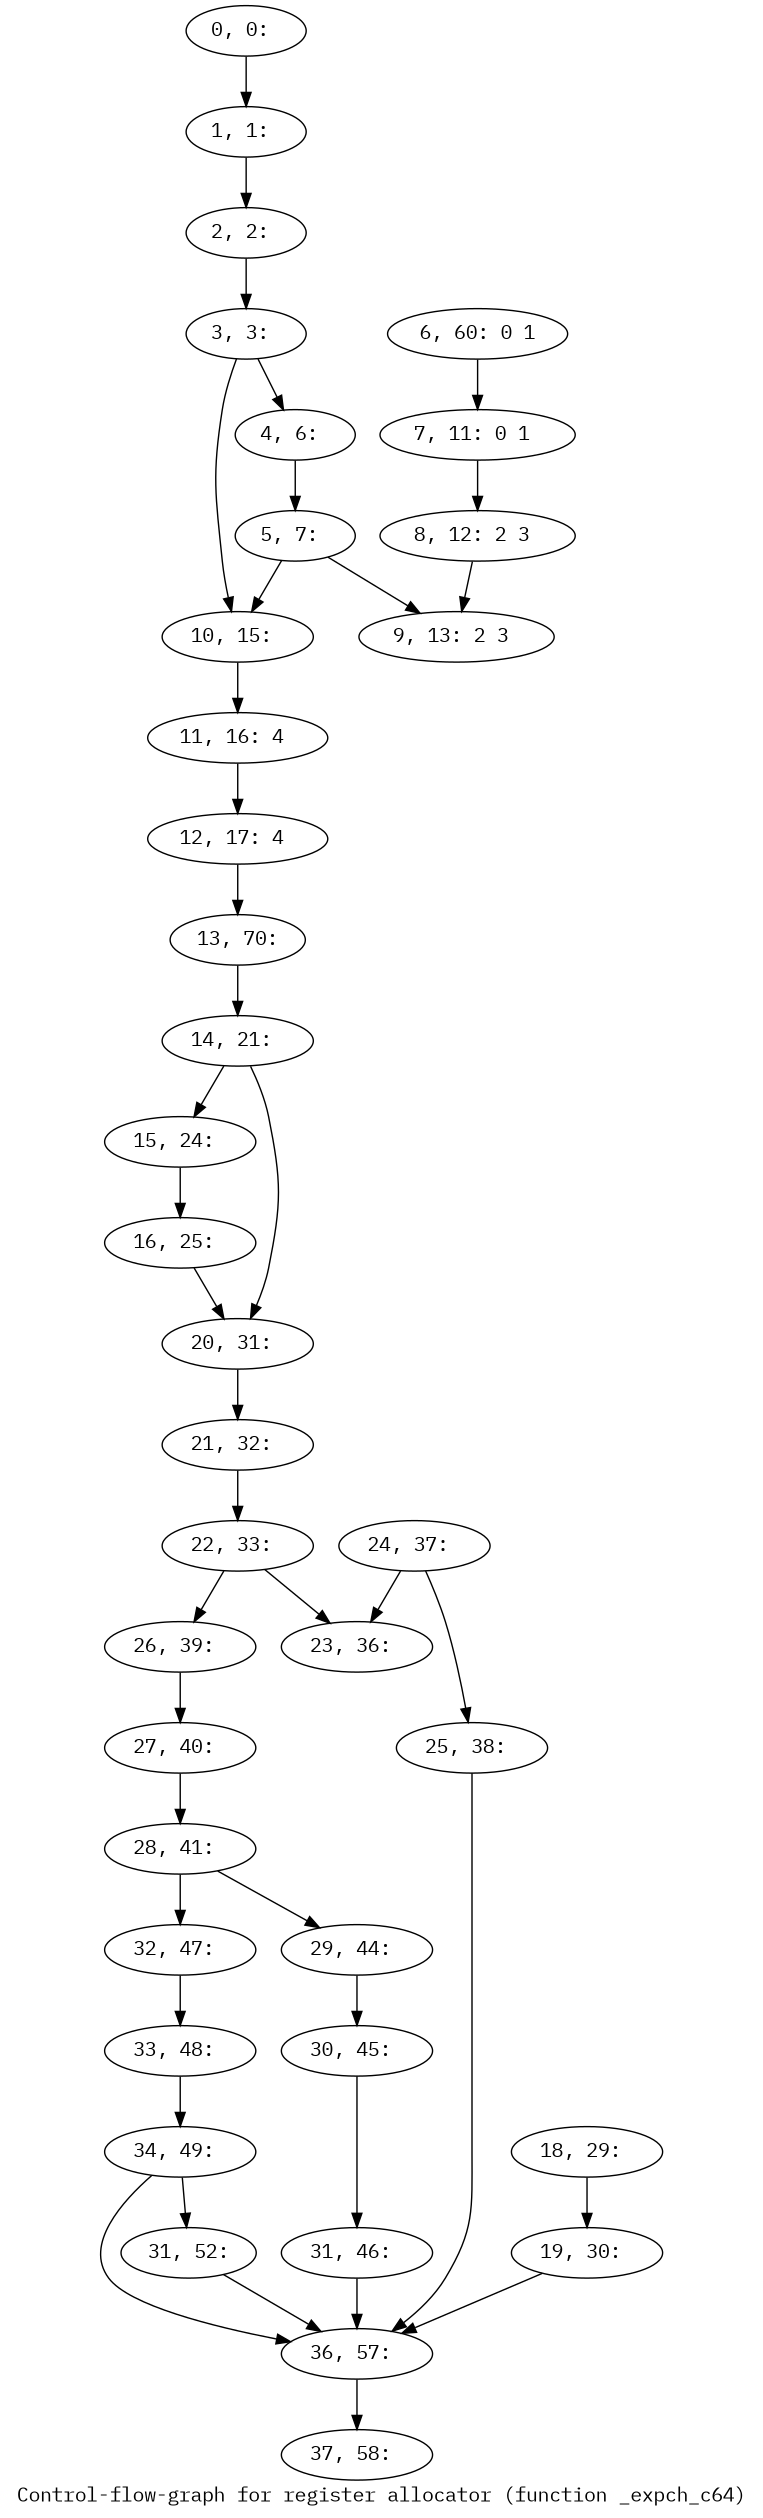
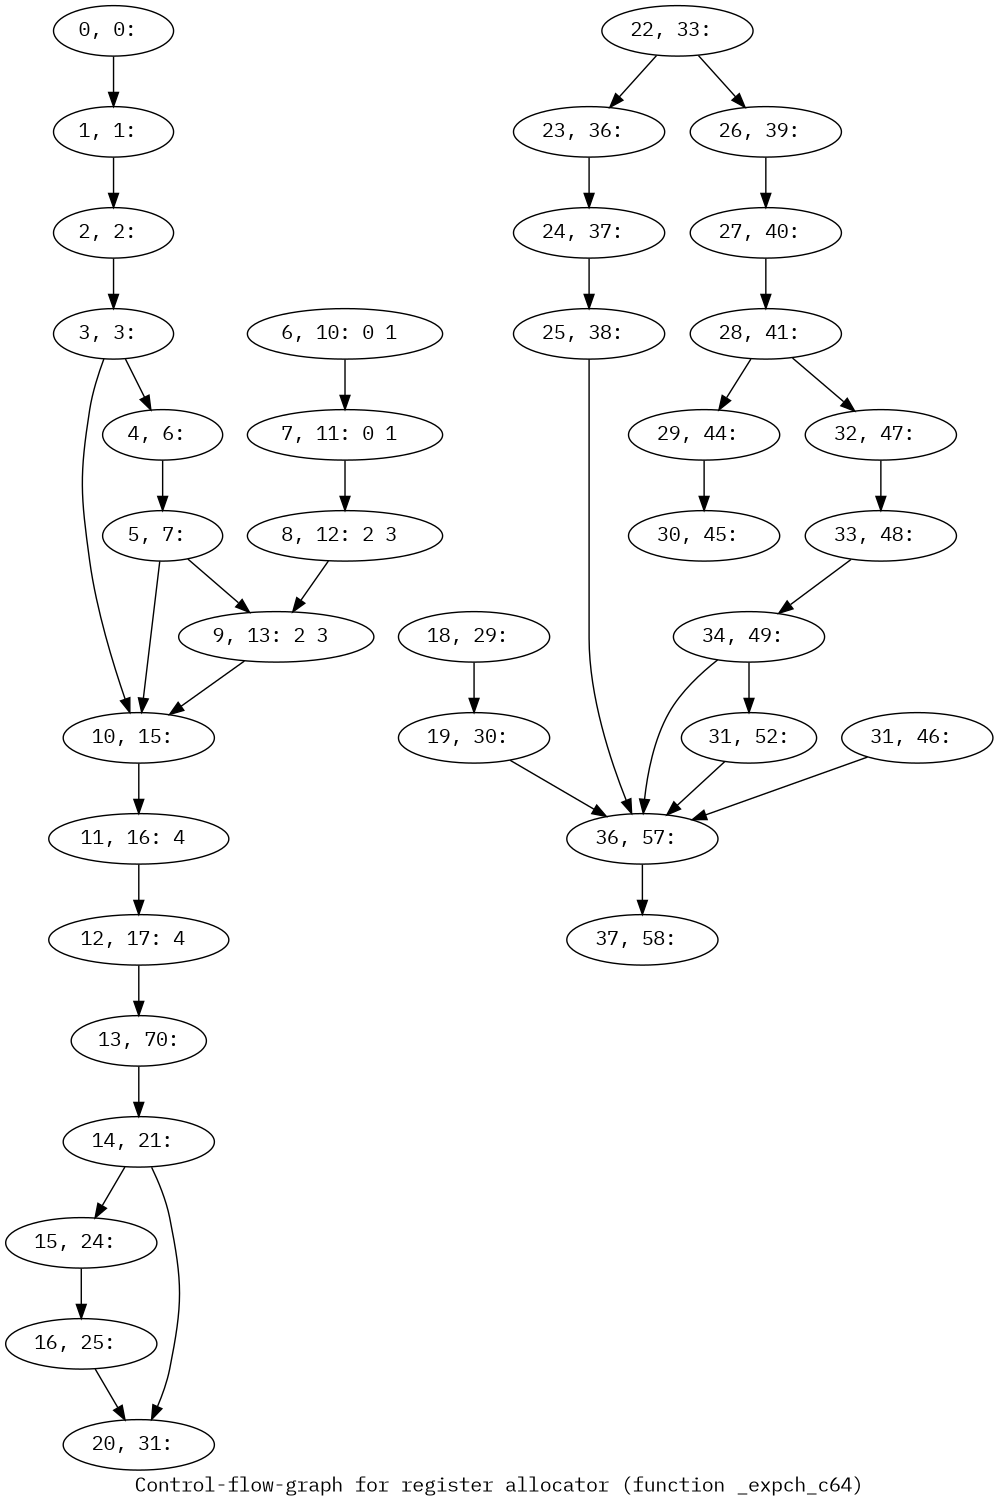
(478, 334) -> (345, 334)
none -> (213, 684)
(238, 1445) -> none
(389, 1590) -> (589, 175)
(357, 2145) -> none
